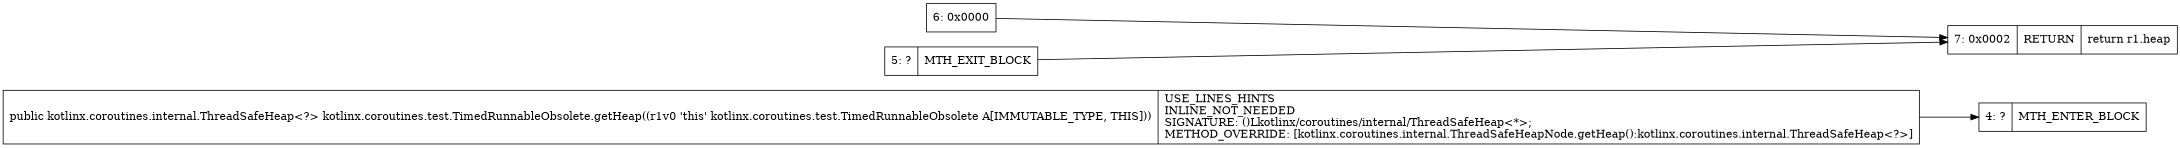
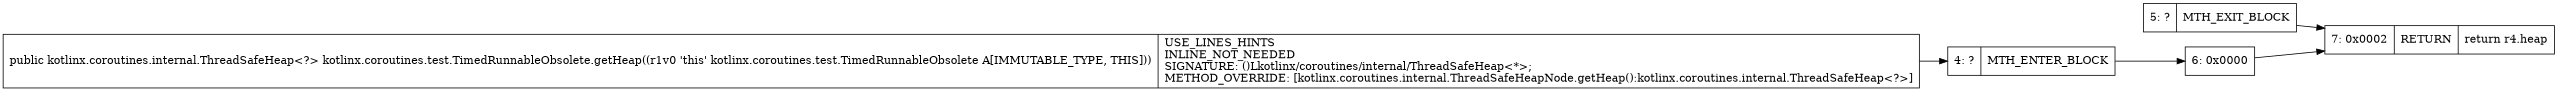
(2129, 39) -> (2506, 39)
none -> (2146, 61)
